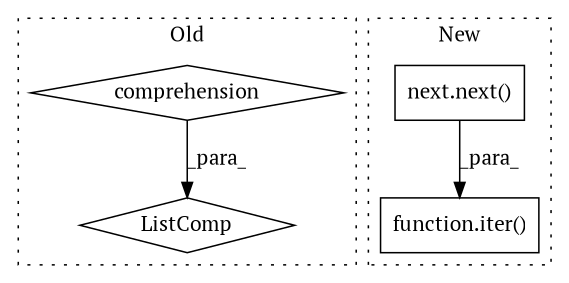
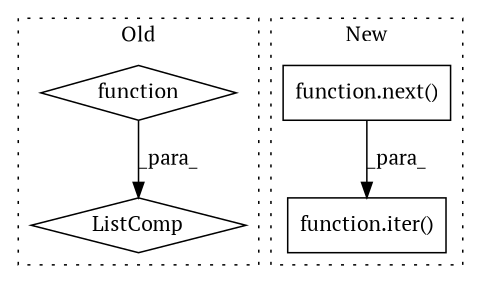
(187, 93) -> (139, 93)
(460, 93) -> (367, 93)
